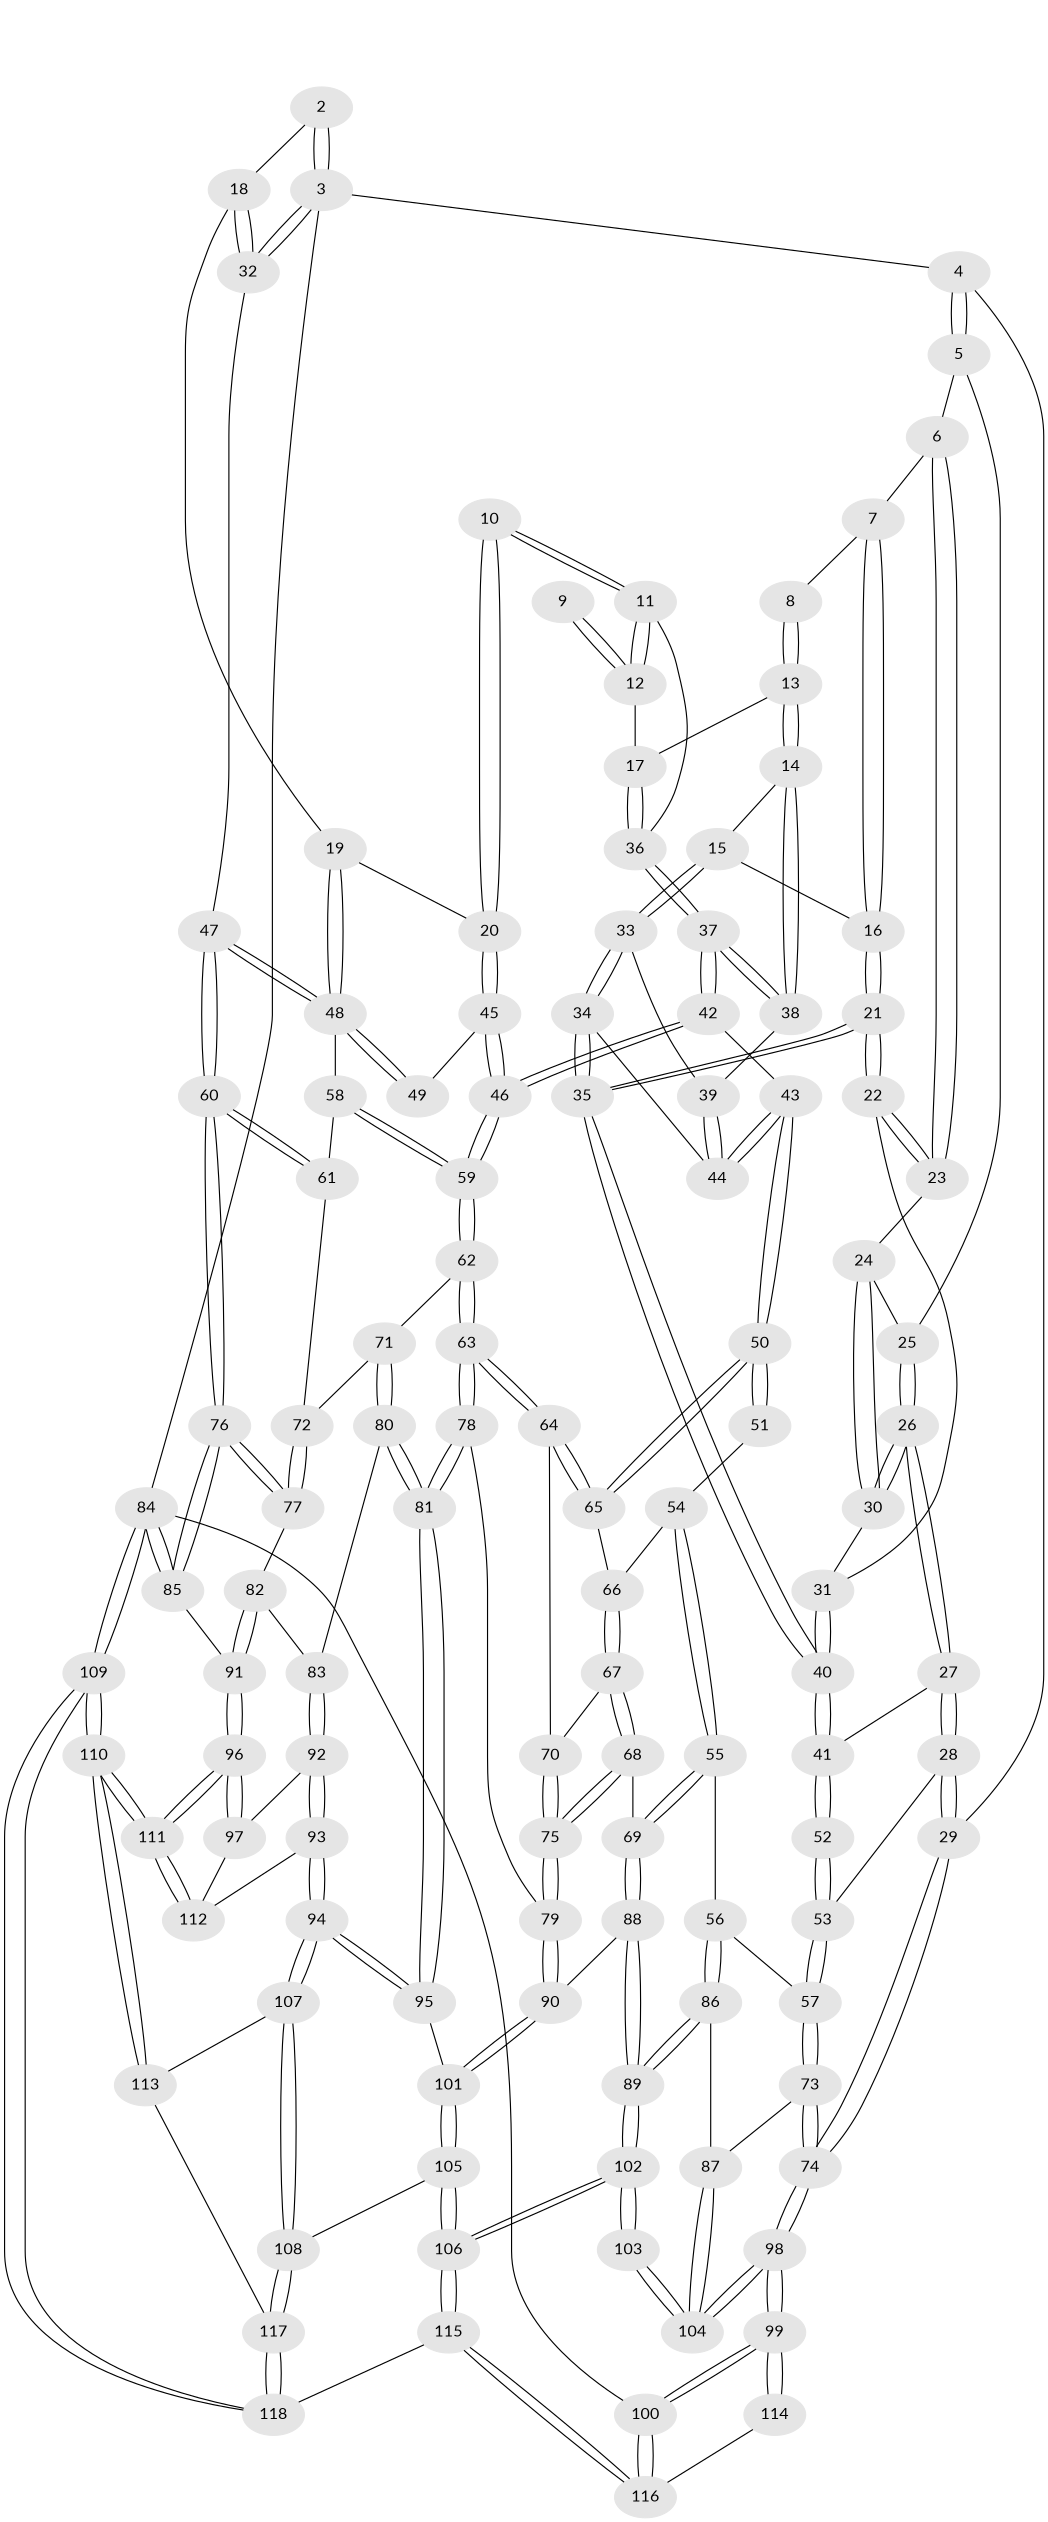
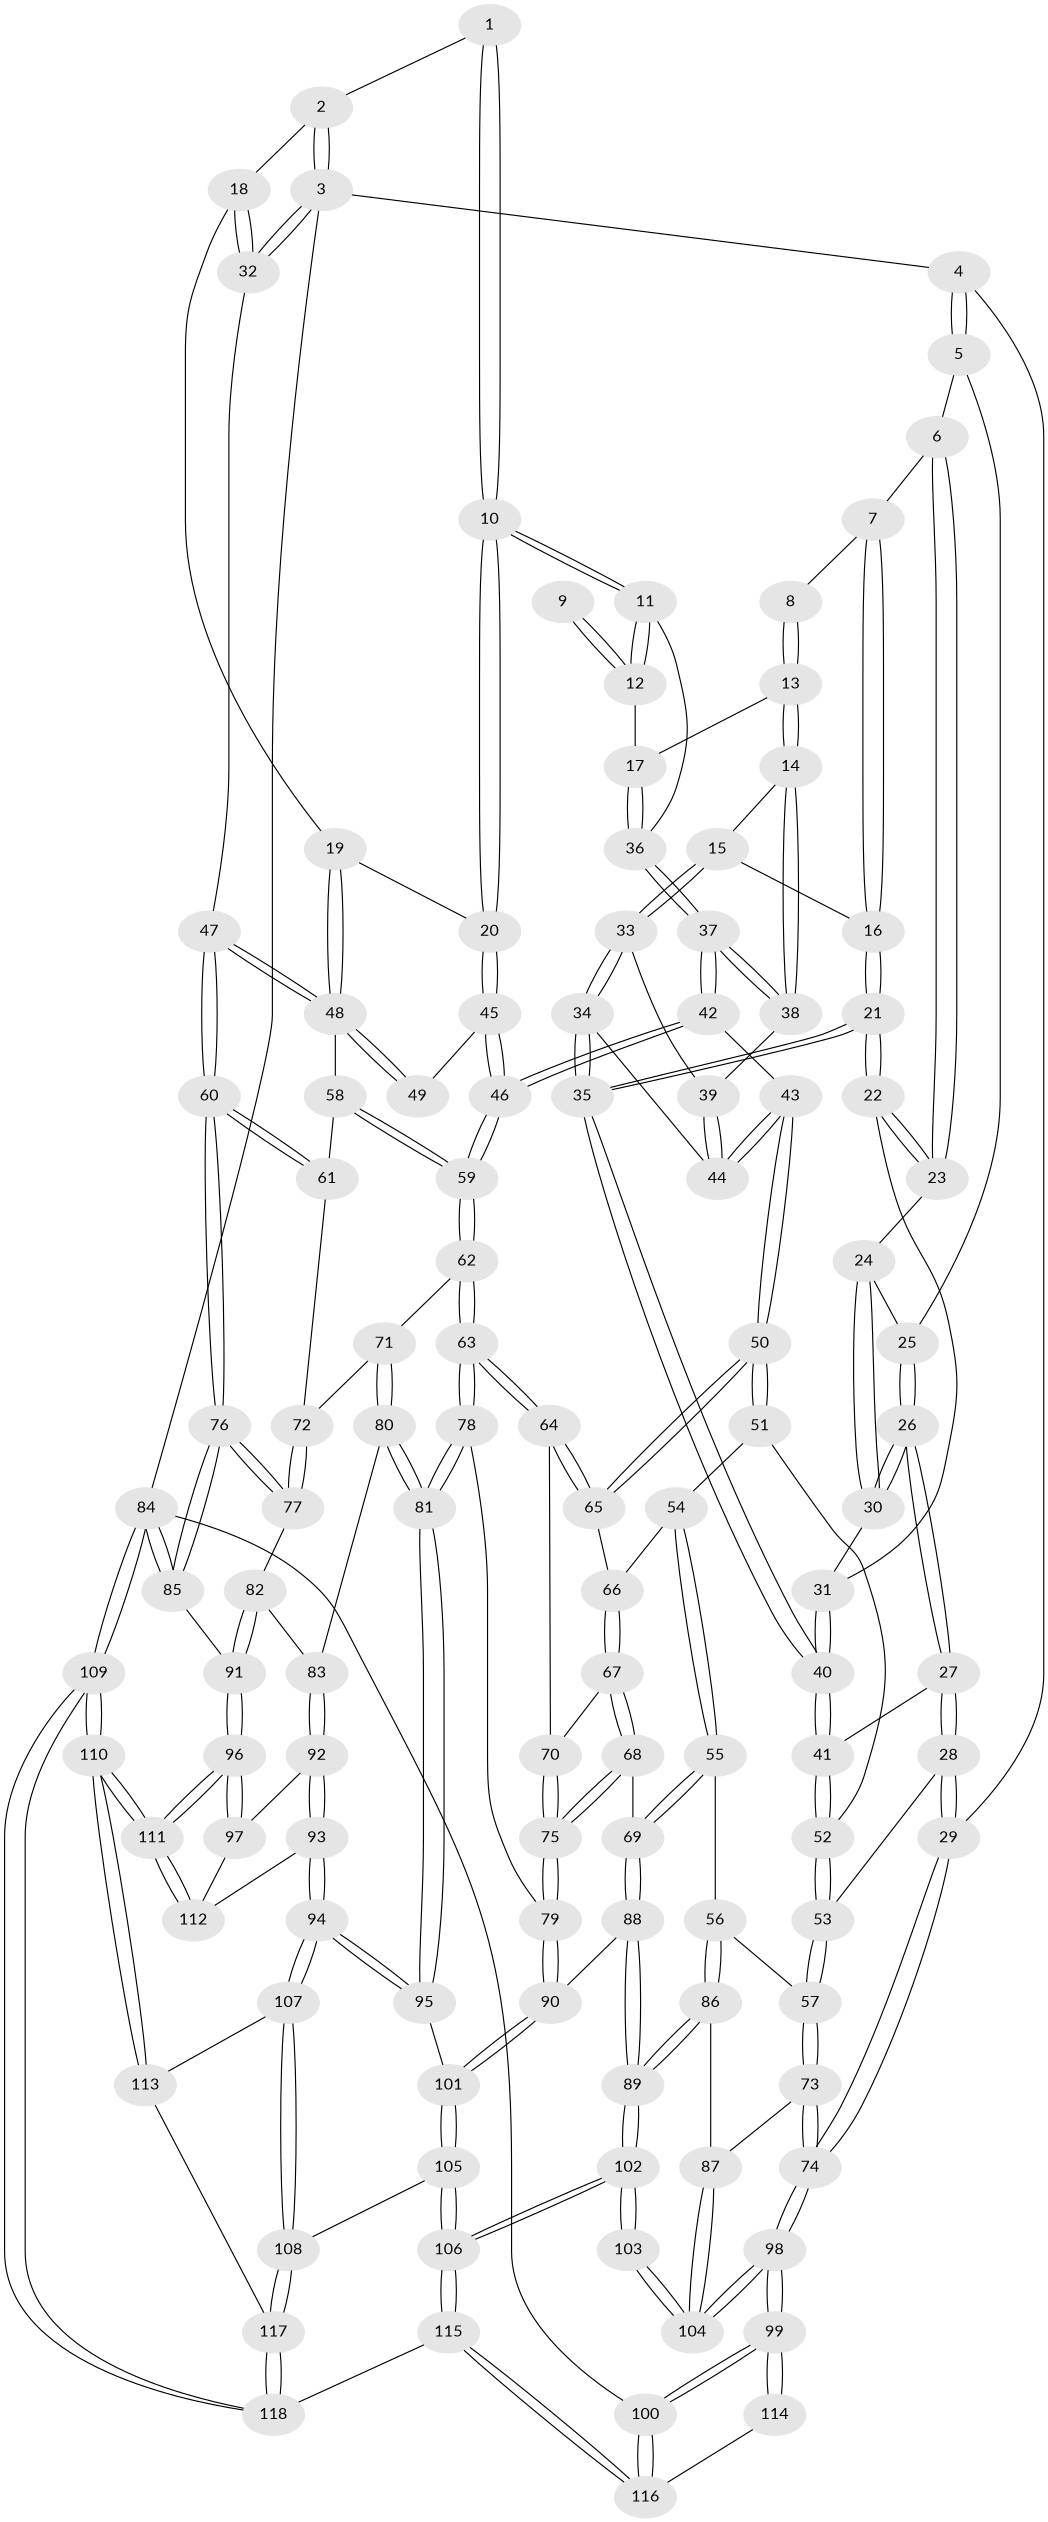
none -> (490, 25)
none -> (879, 1621)
